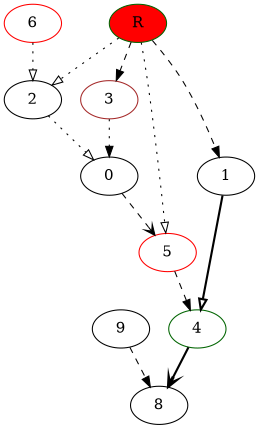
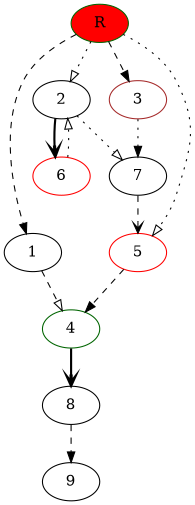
none -> (54, 132)
(109, 176) -> (138, 176)
(213, 247) -> (50, 286)
(138, 362) -> (71, 438)
